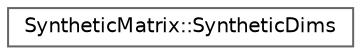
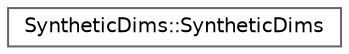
(181, 27) -> (175, 27)
